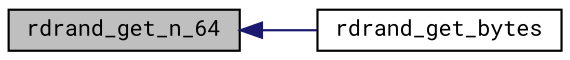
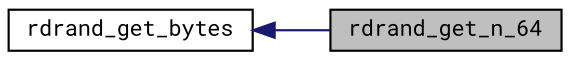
(290, 30) -> (303, 30)
